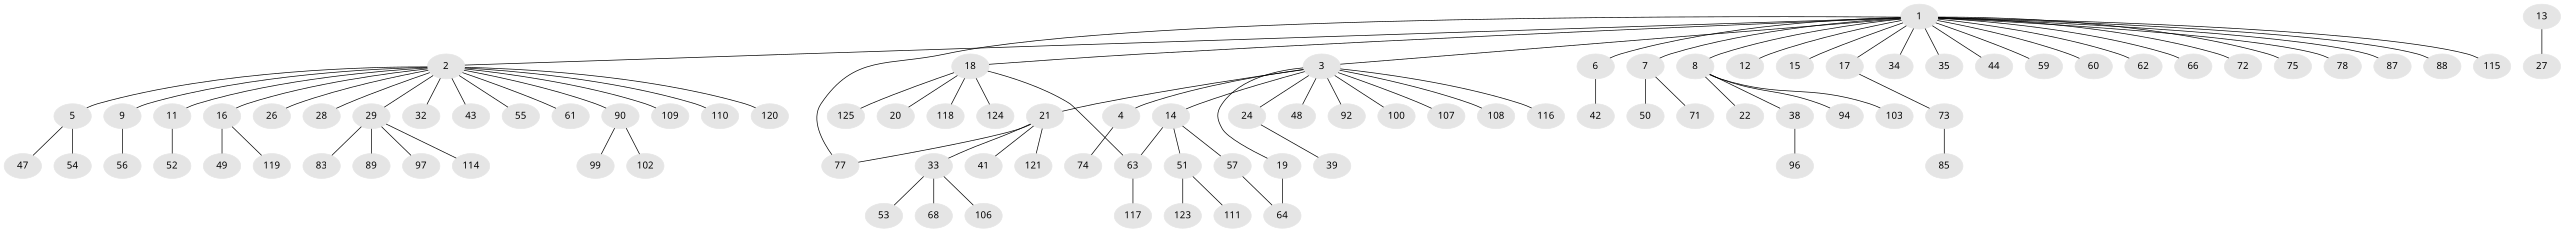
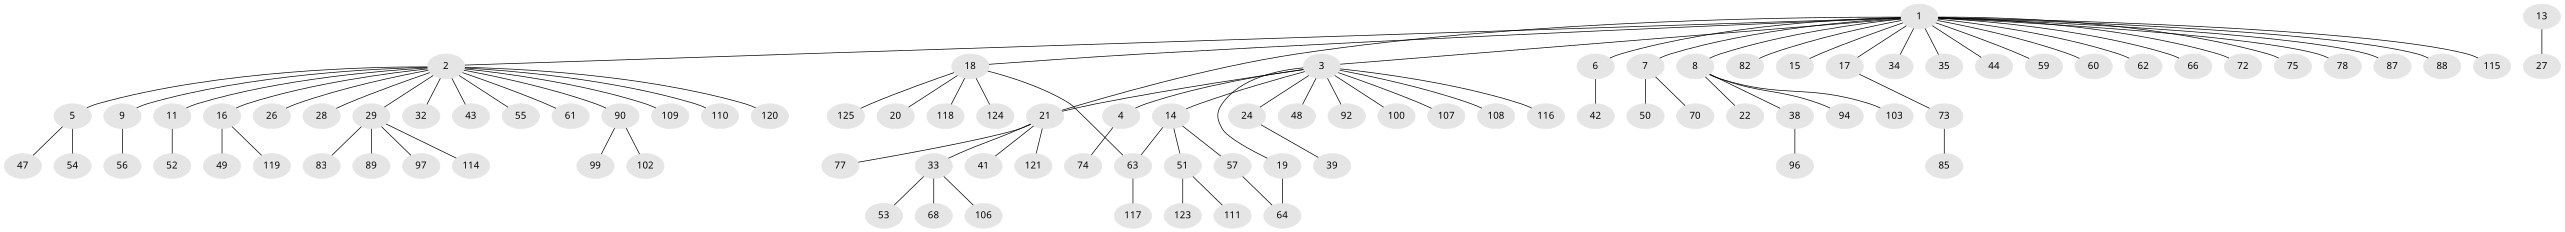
(1325, 23) -> (1330, 50)
(1745, 66) -> (1745, 66)
(1695, 116) -> (1695, 116)
